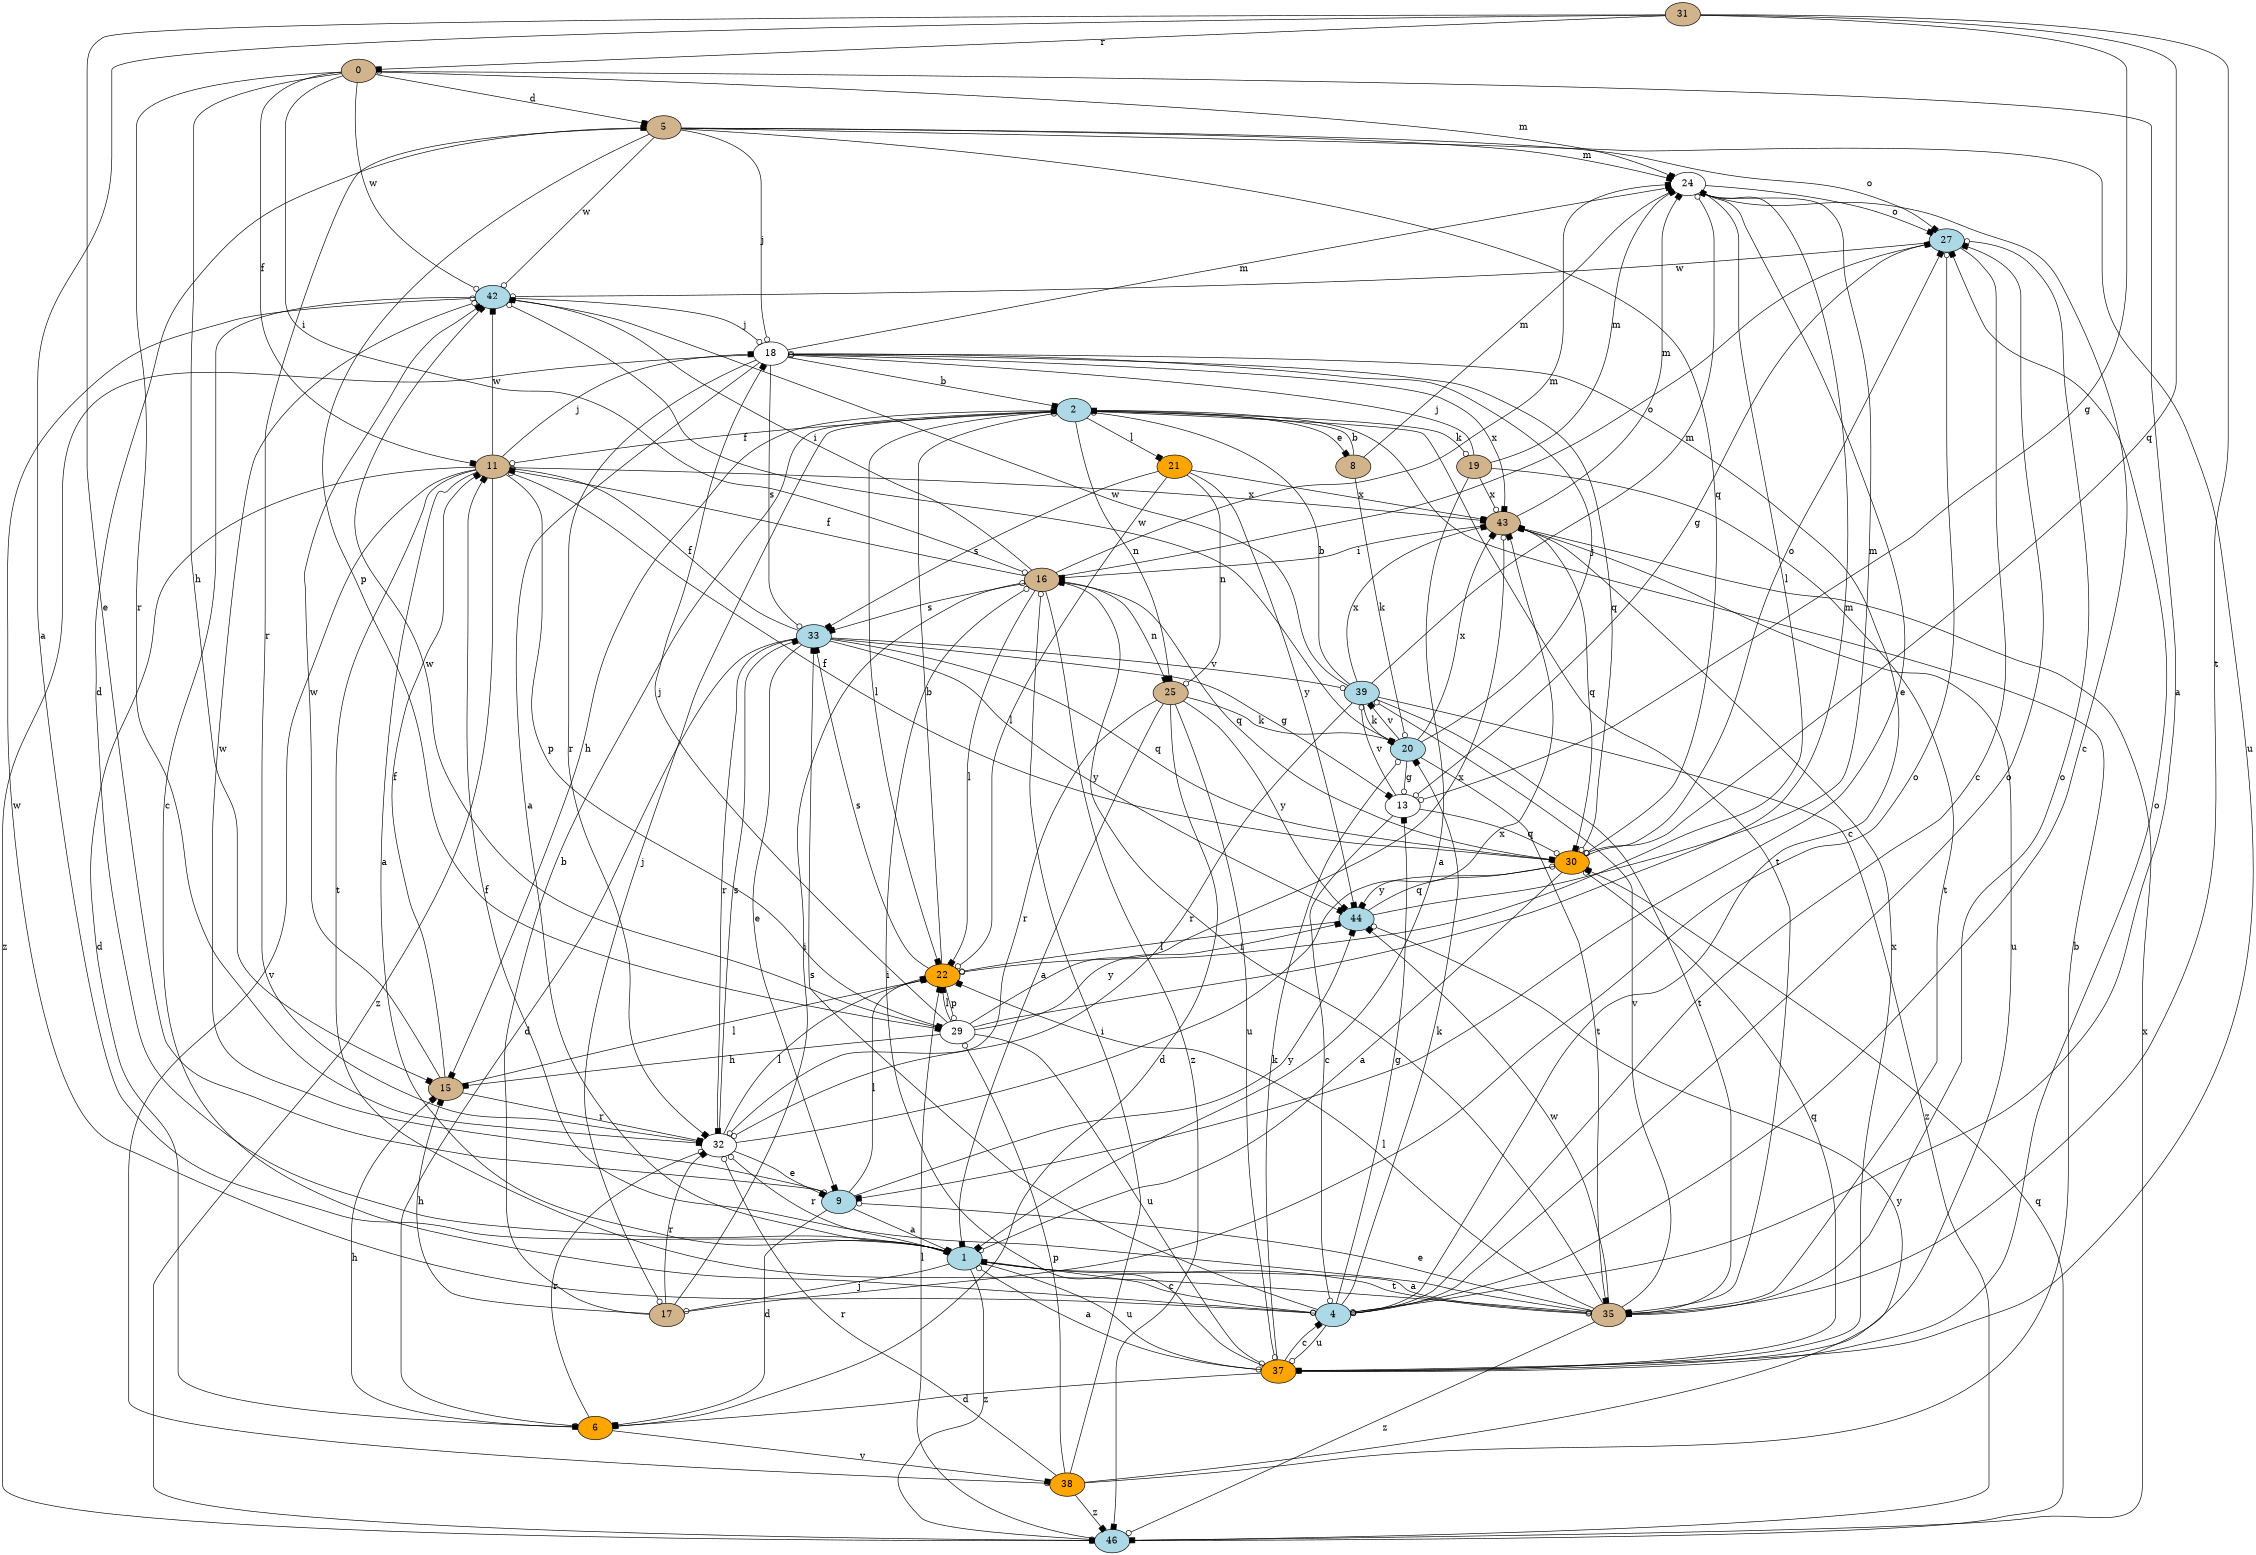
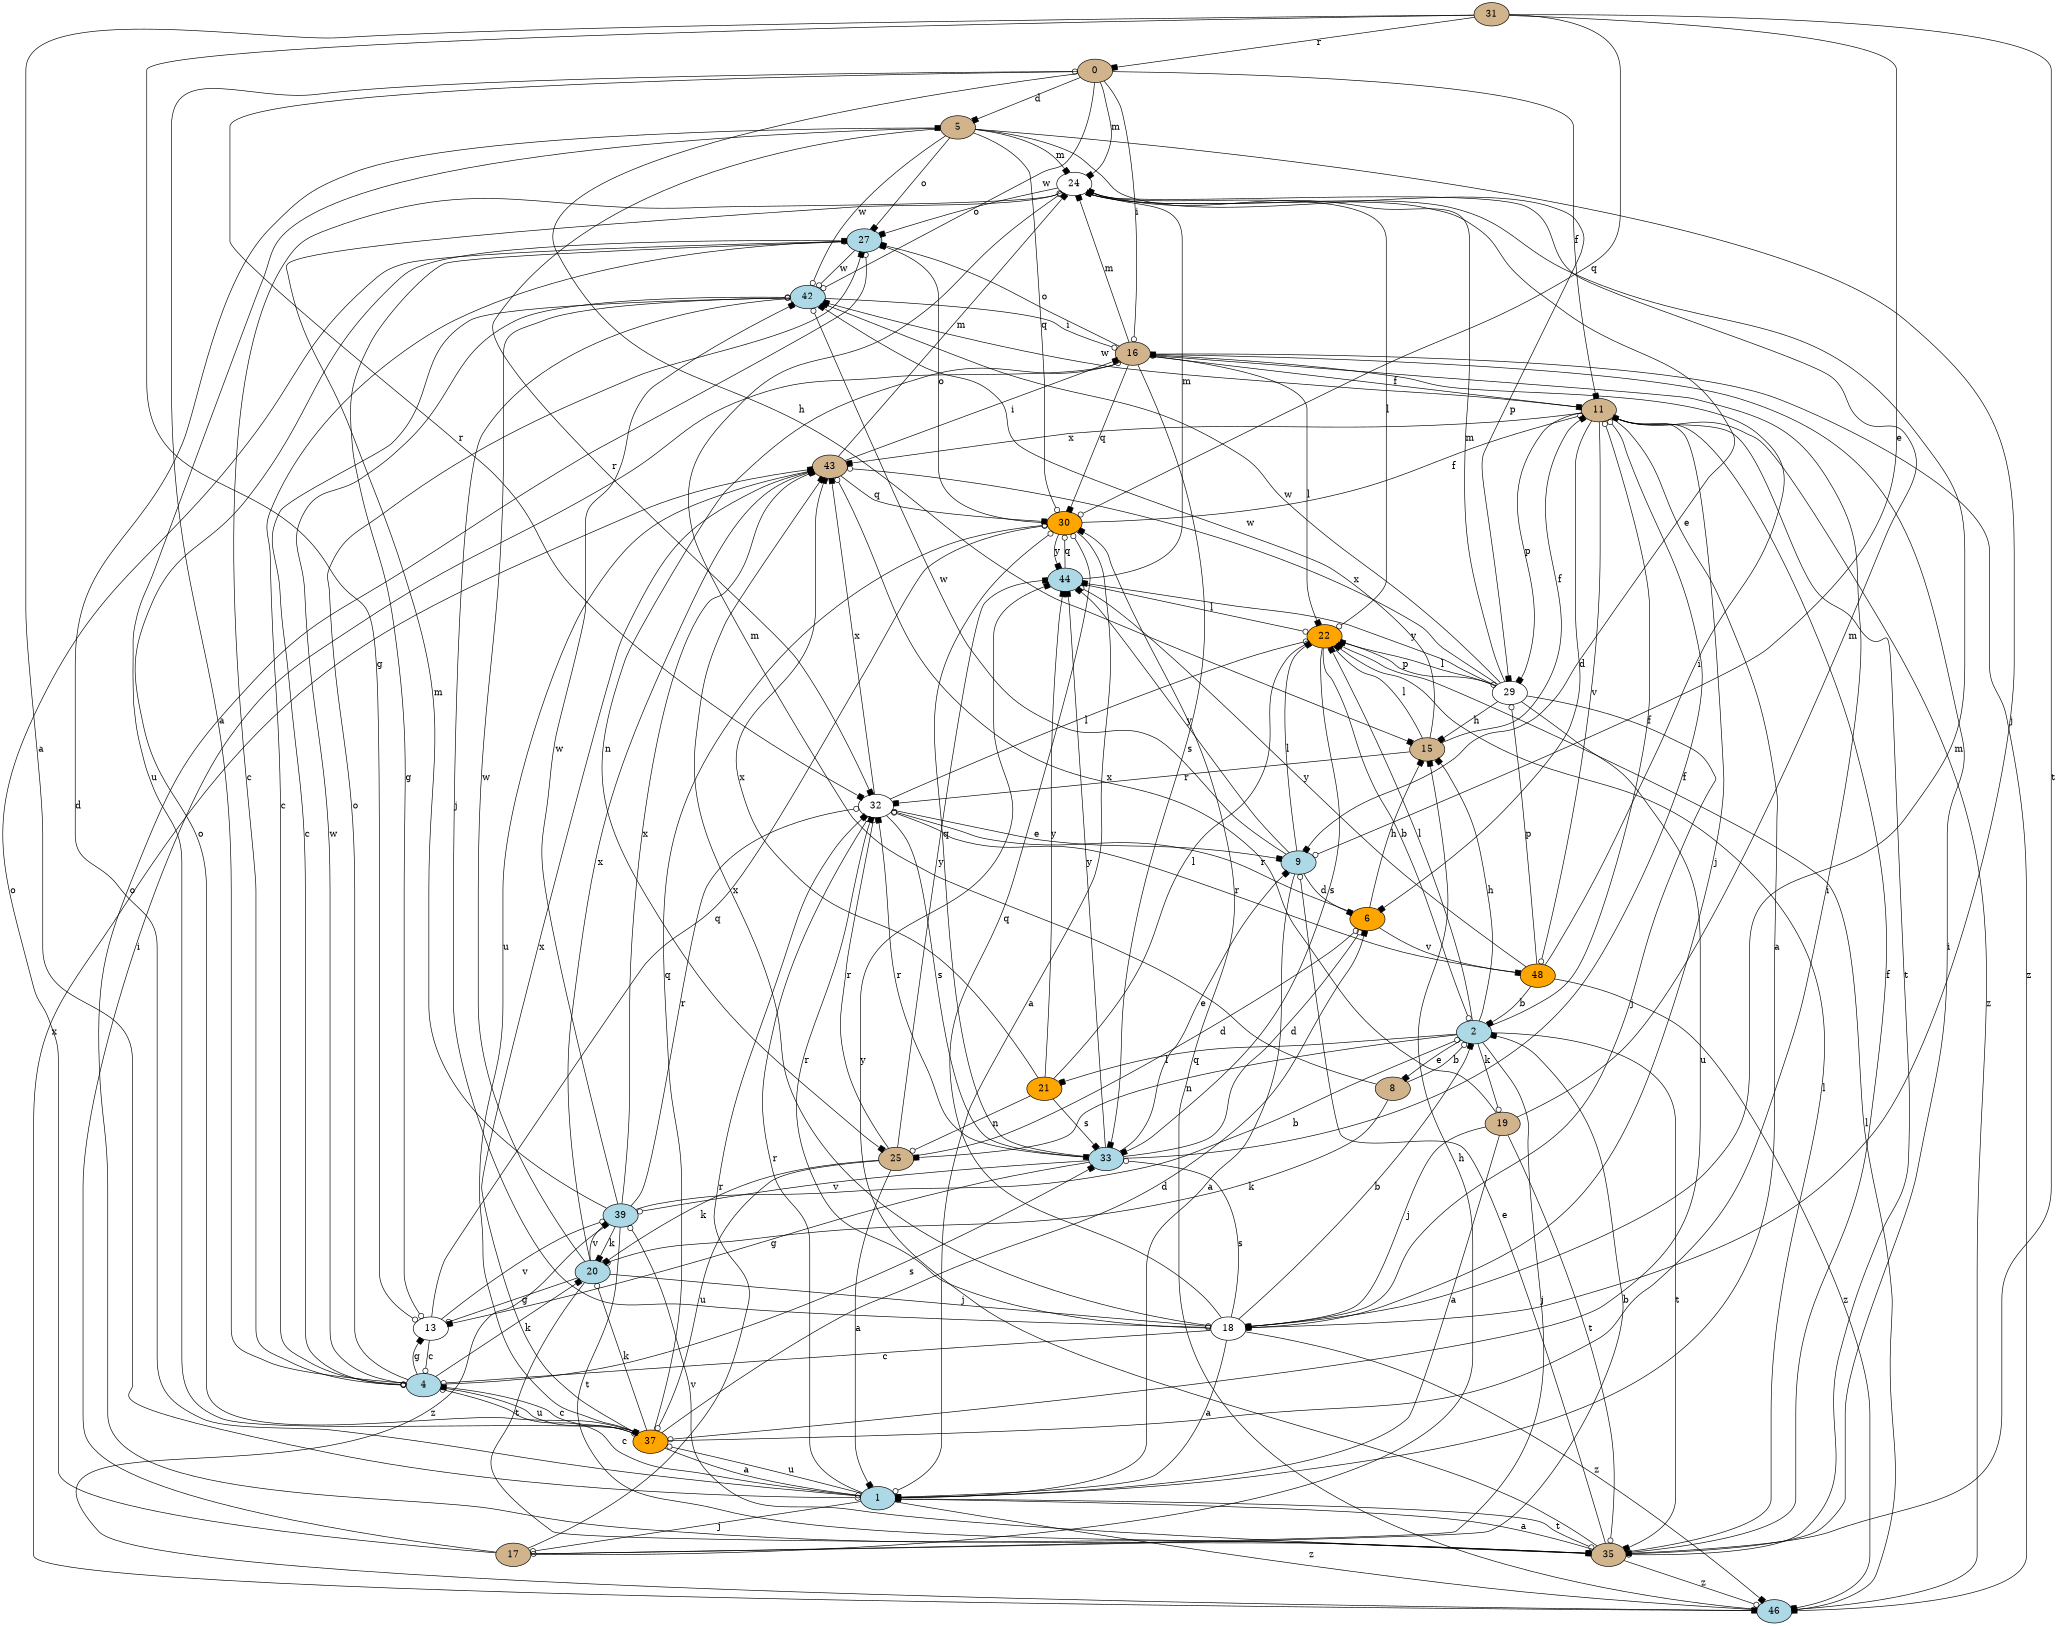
(778, 425) -> (979, 309)
(798, 1038) -> (1094, 714)
(1554, 1117) -> (863, 1060)
(1067, 1485) -> (1538, 976)
